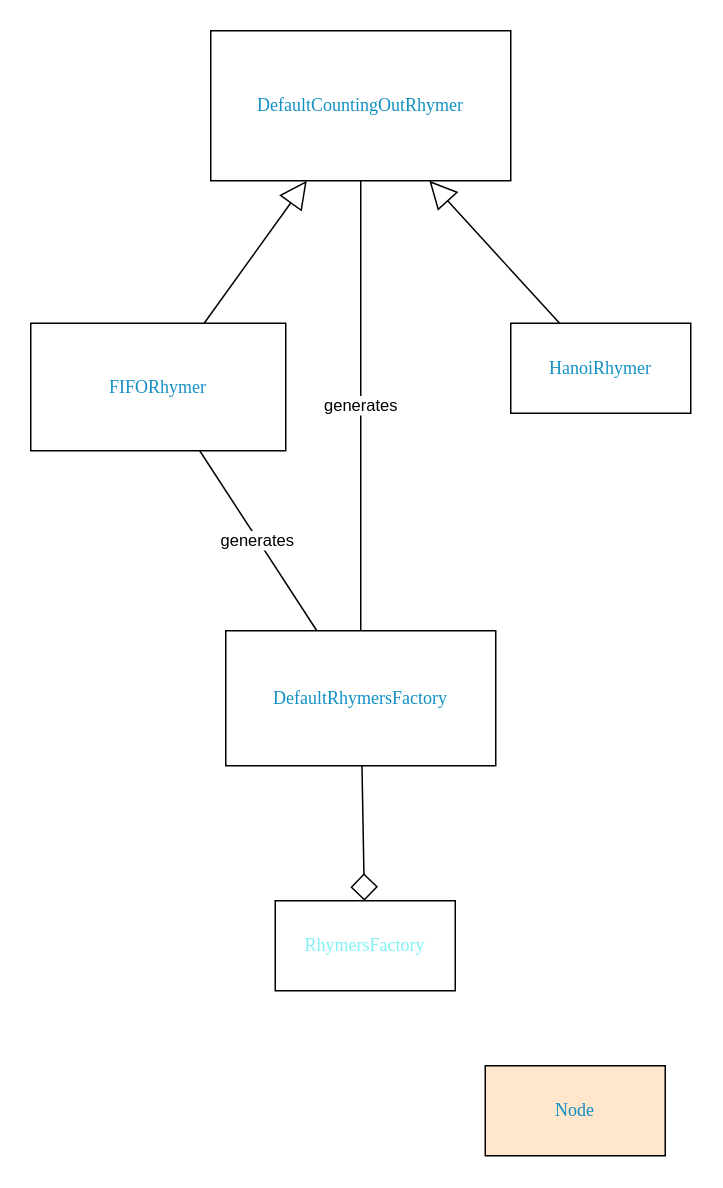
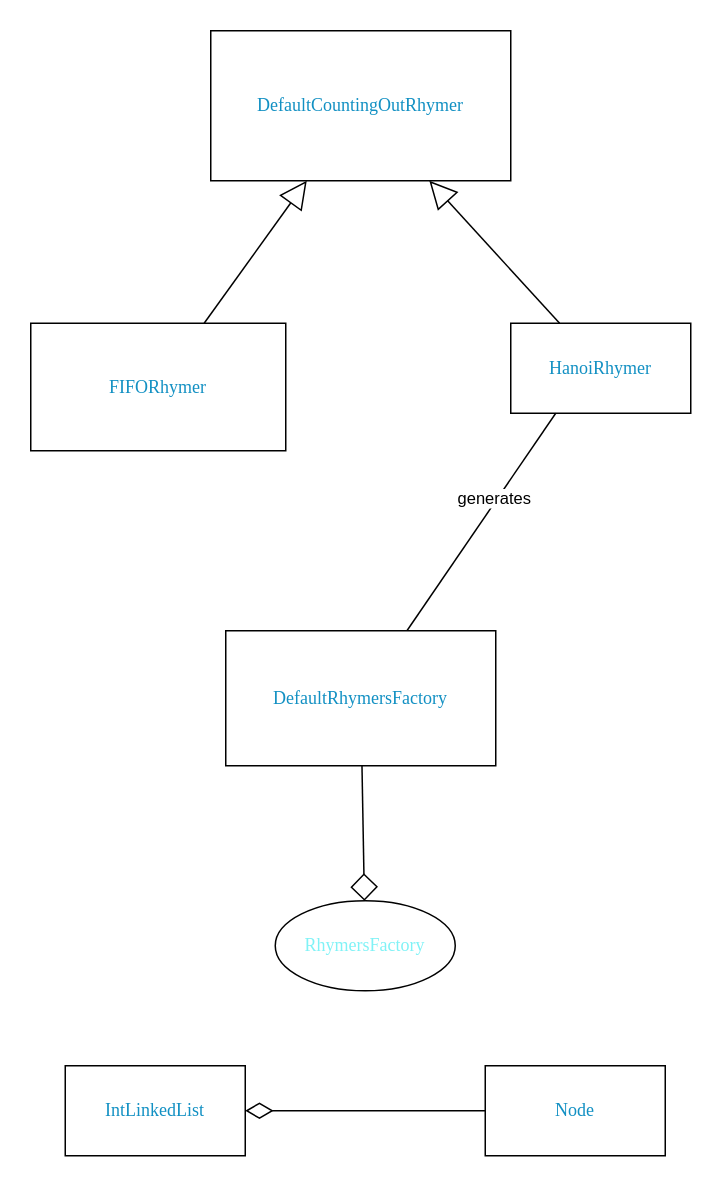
(361, 406) -> none
none -> (481, 522)
(258, 541) -> none
(365, 946) -> (365, 946)
none -> (155, 1111)
none -> (379, 1111)
(575, 1111) -> (575, 1111)
